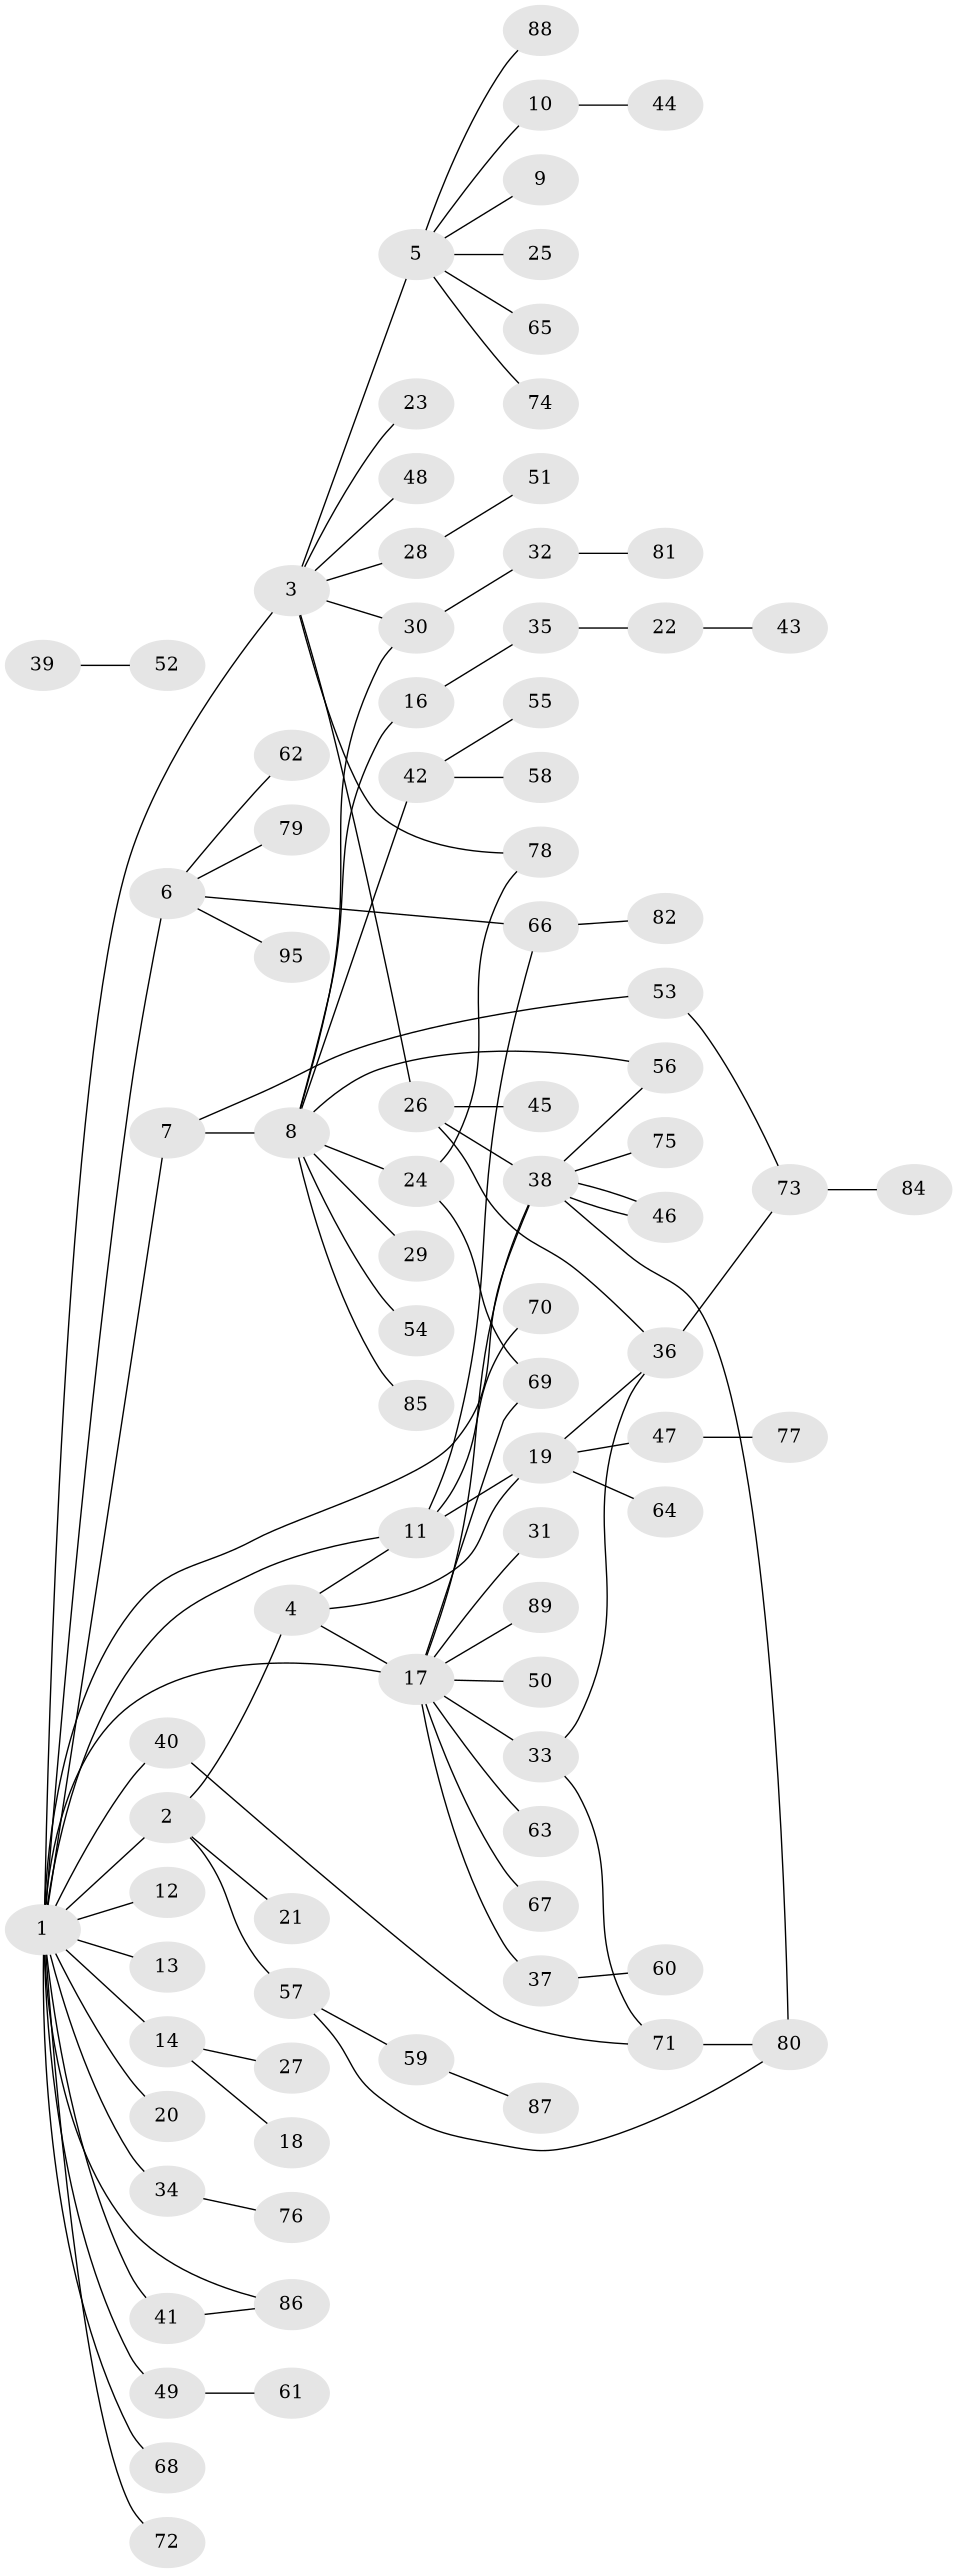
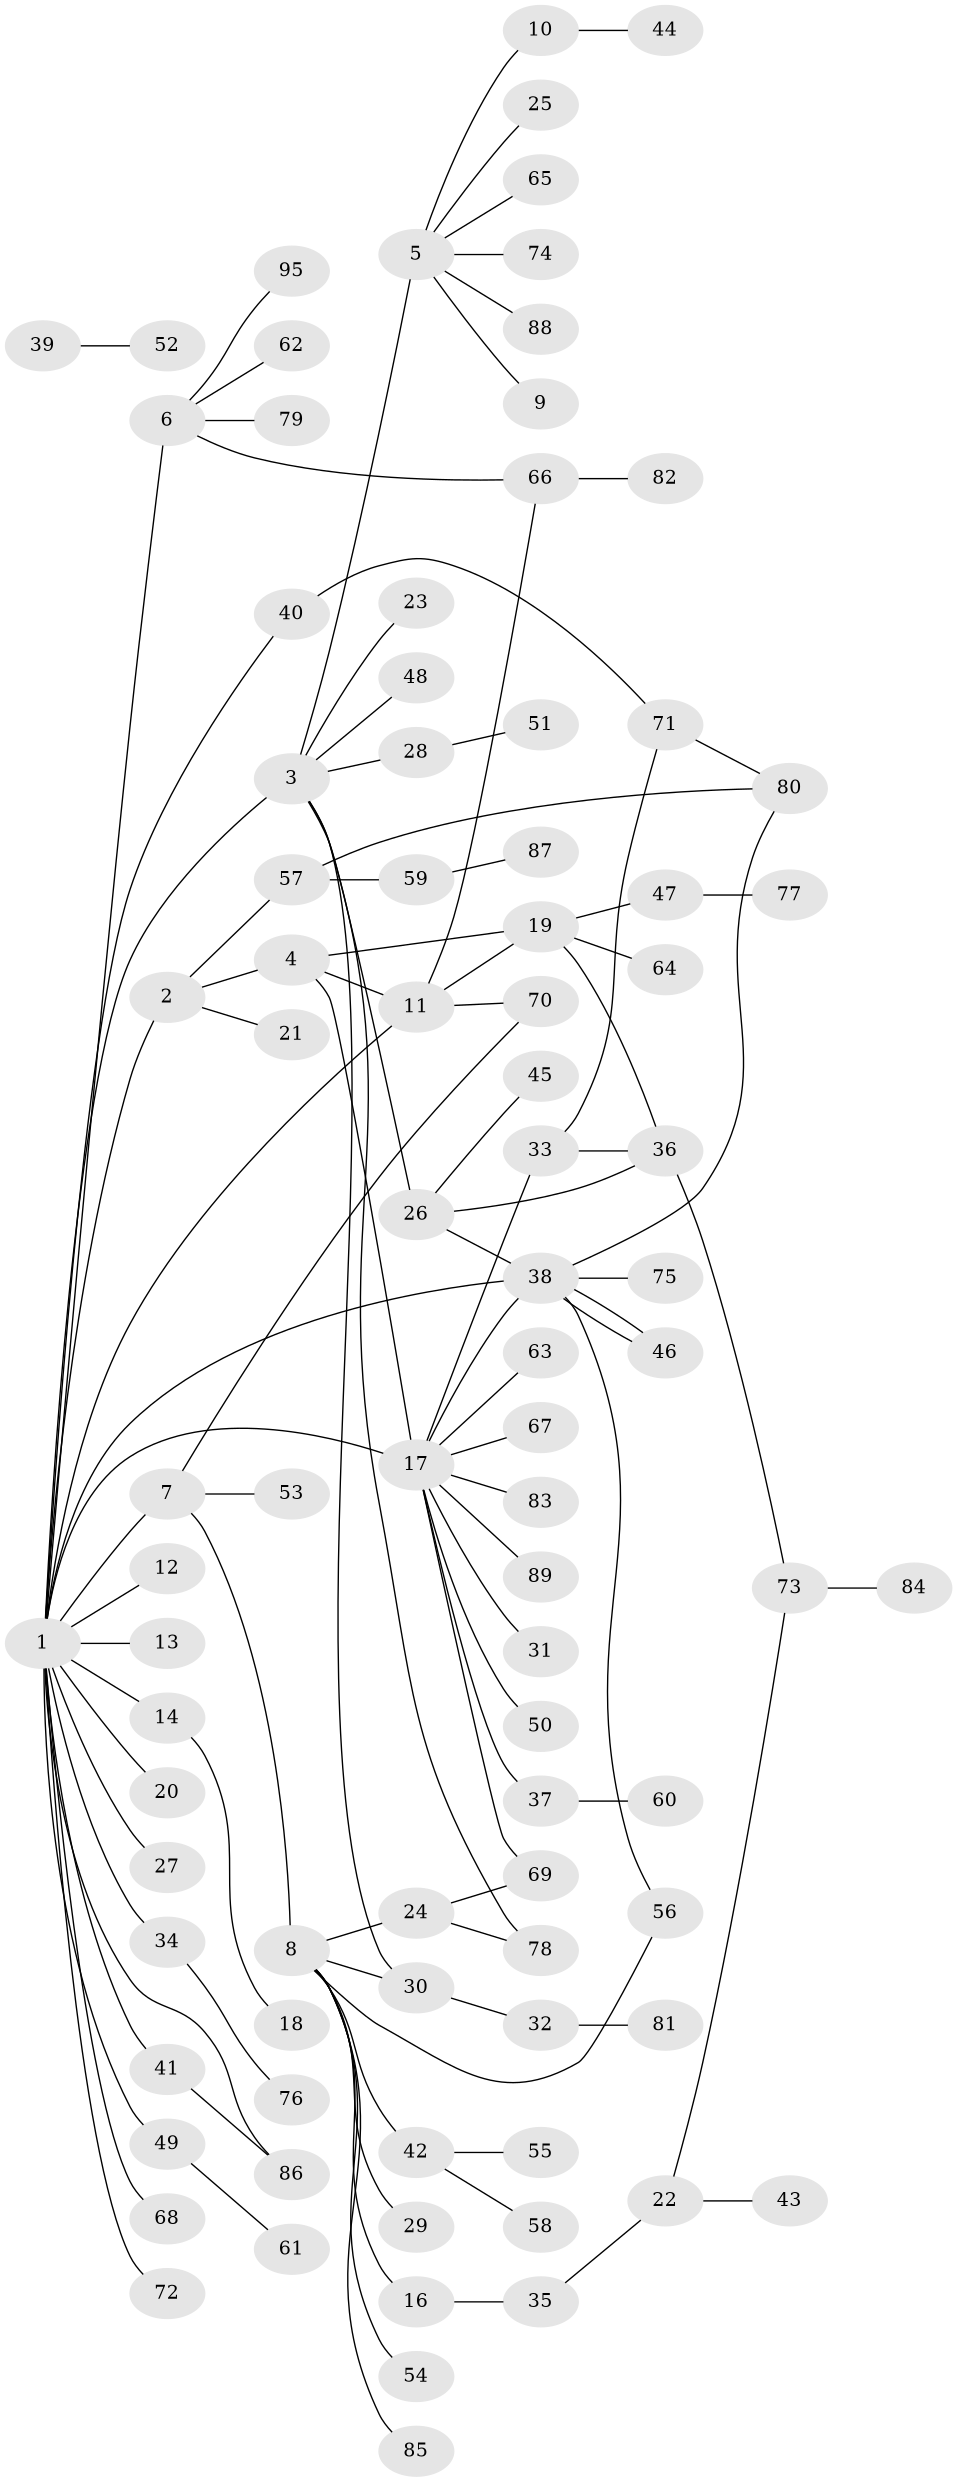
(738, 1086) -> (736, 1896)
none -> (336, 1235)
none -> (541, 1502)
(230, 2055) -> (91, 1762)
